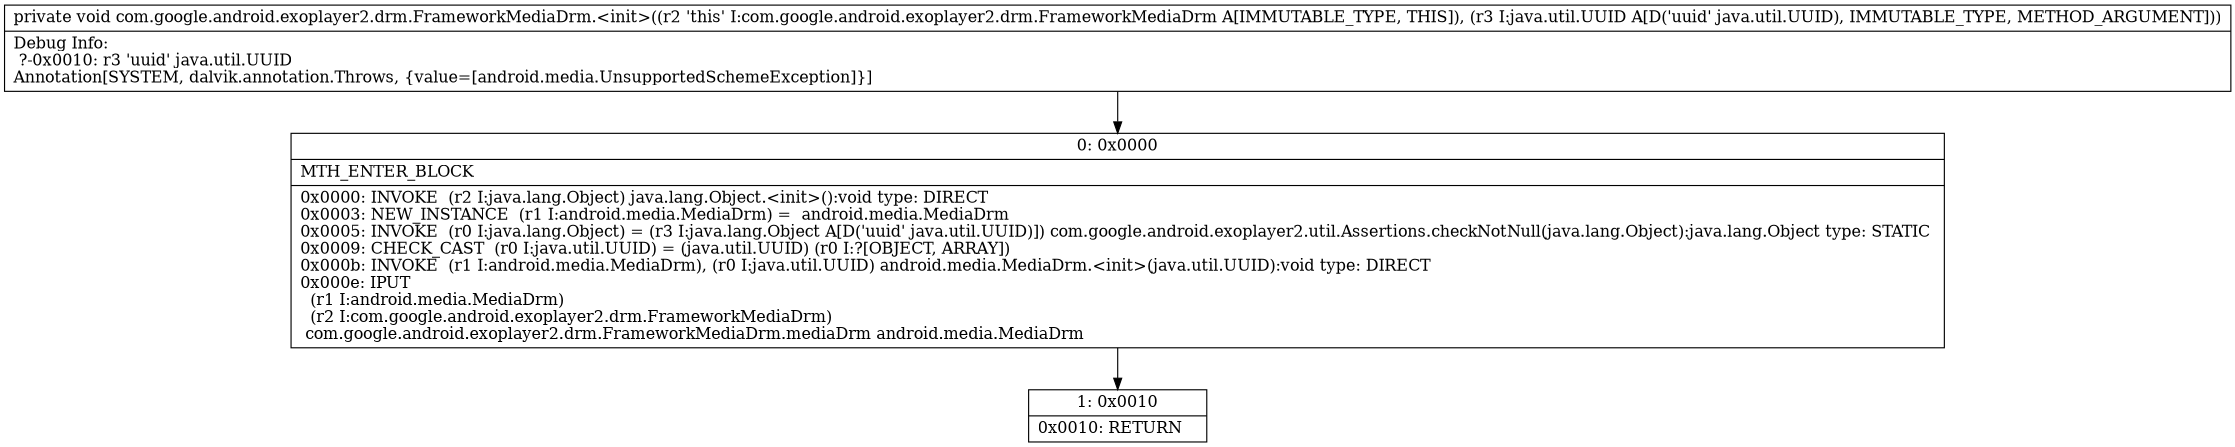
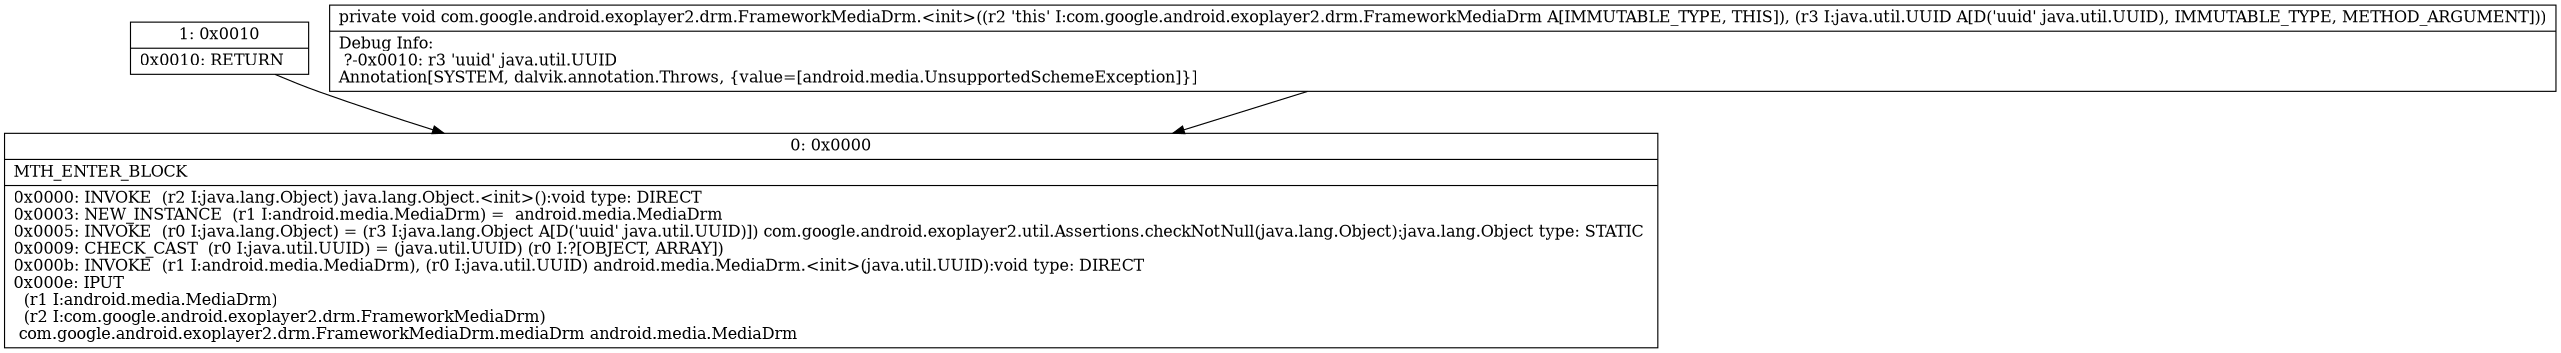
(1118, 363) -> (353, 104)
